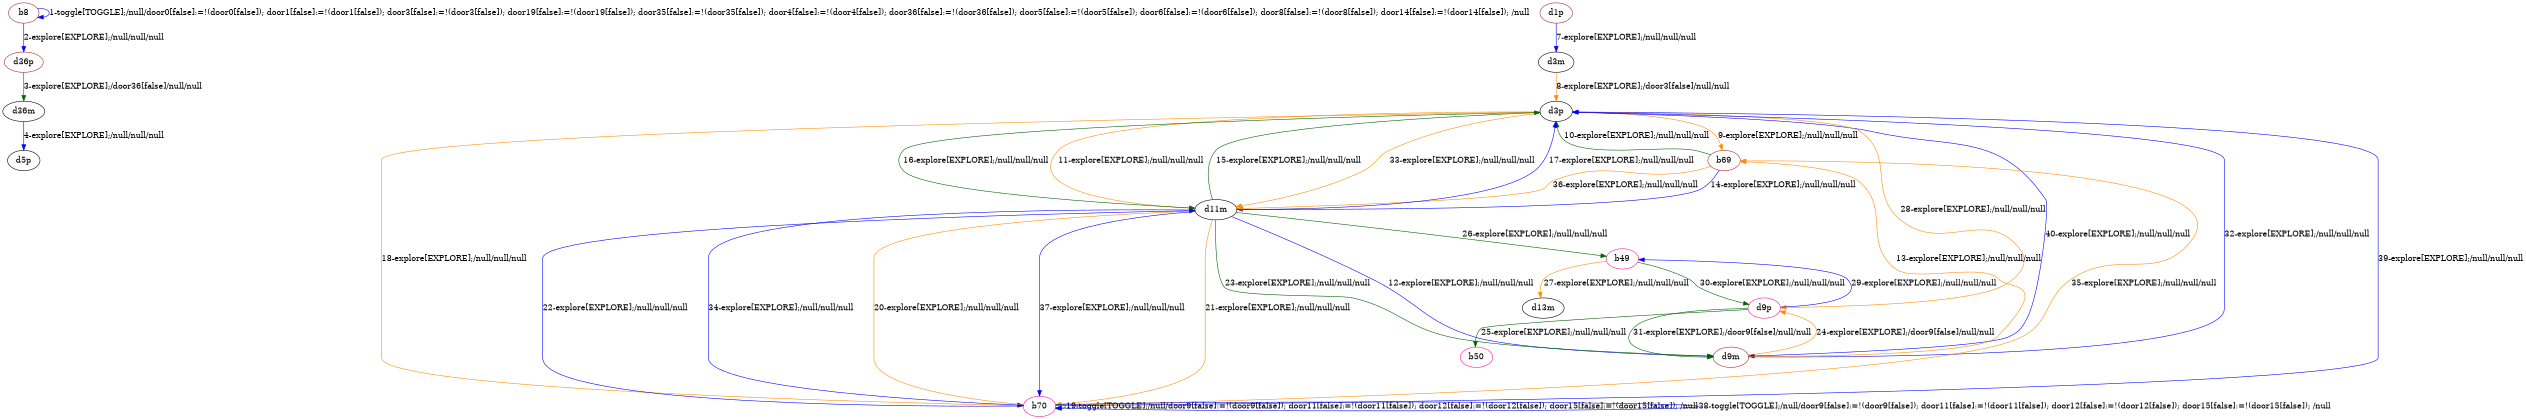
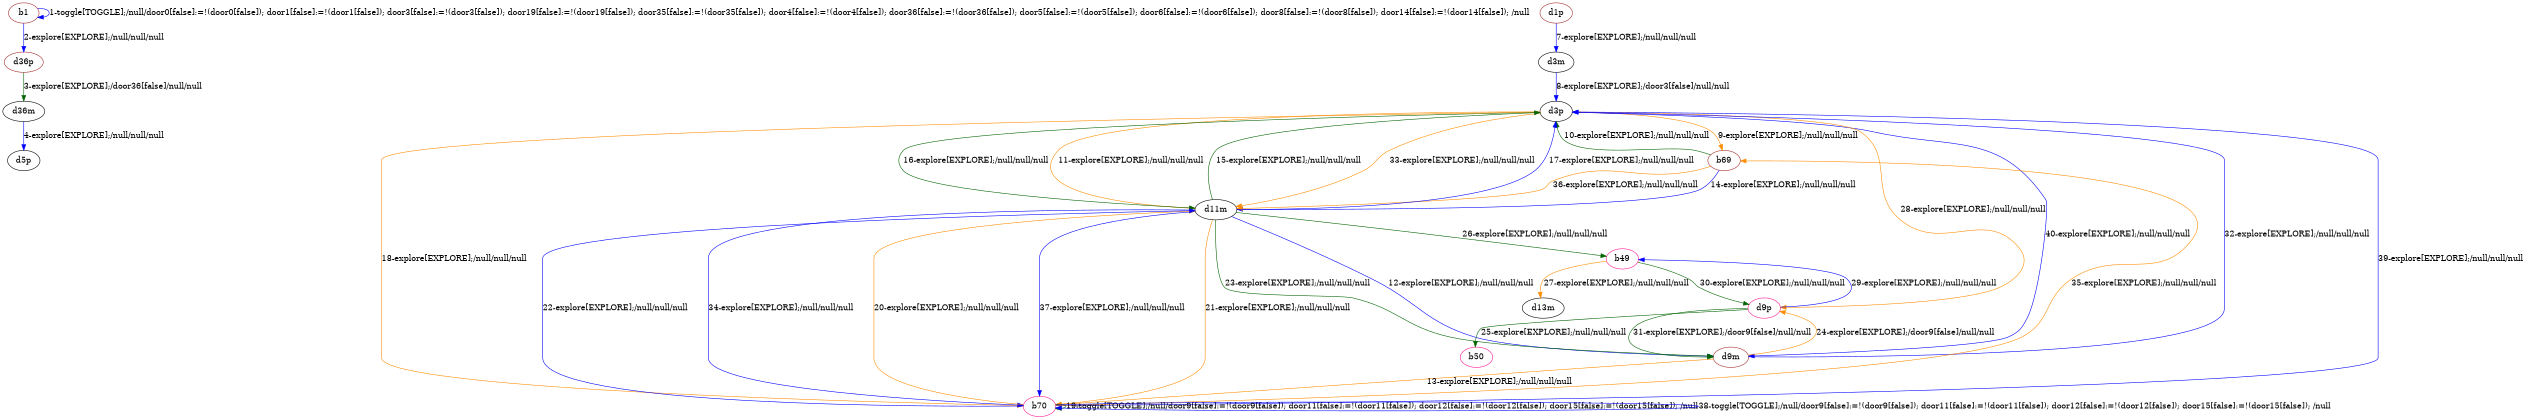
(24, 13) -> (24, 13)
(1556, 84) -> (1556, 84)
(2020, 289) -> (1387, 382)
